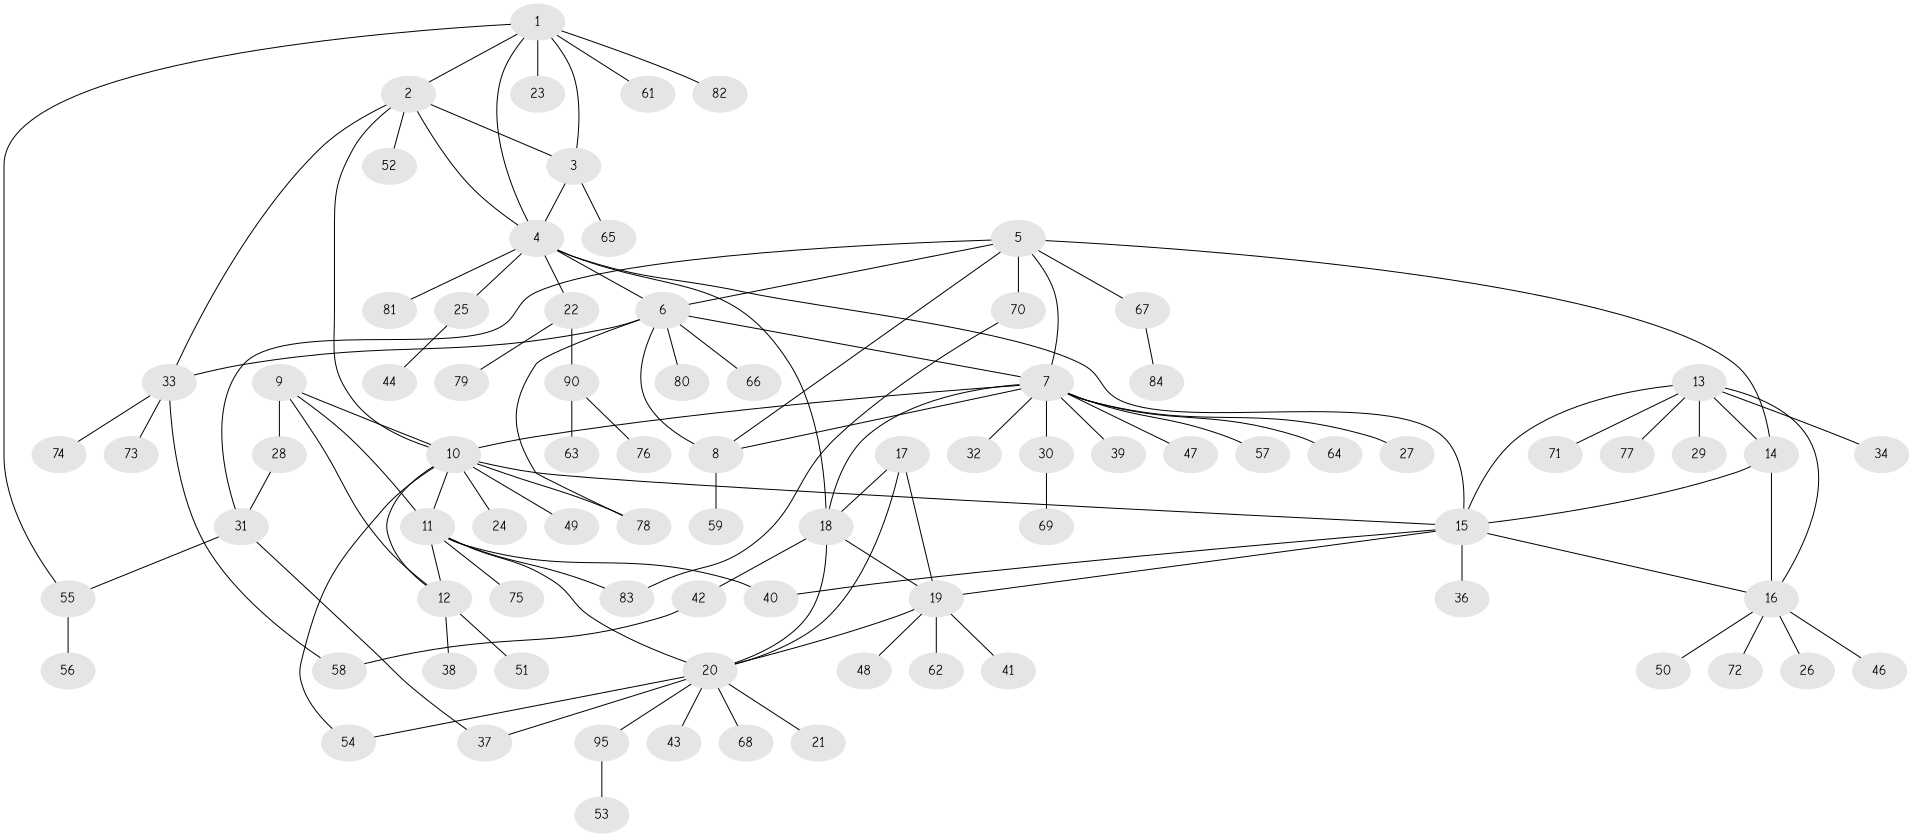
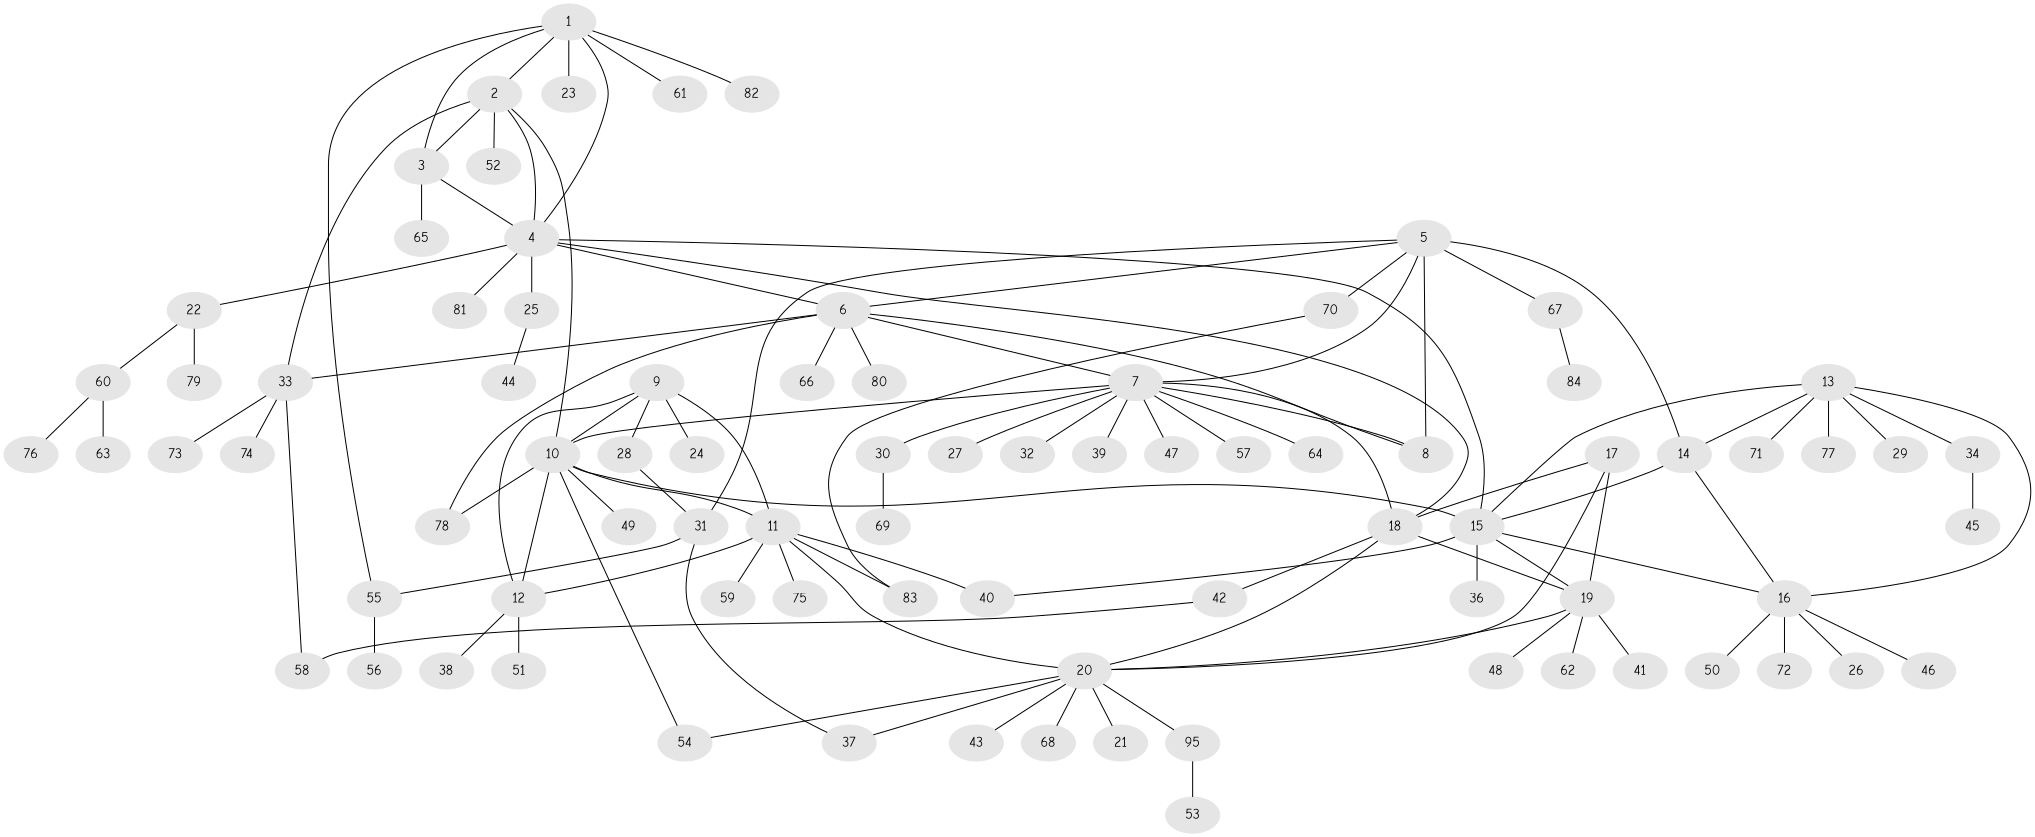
(572, 383) -> (103, 383)
(477, 491) -> (676, 418)
(716, 493) -> (751, 563)
none -> (1973, 527)
